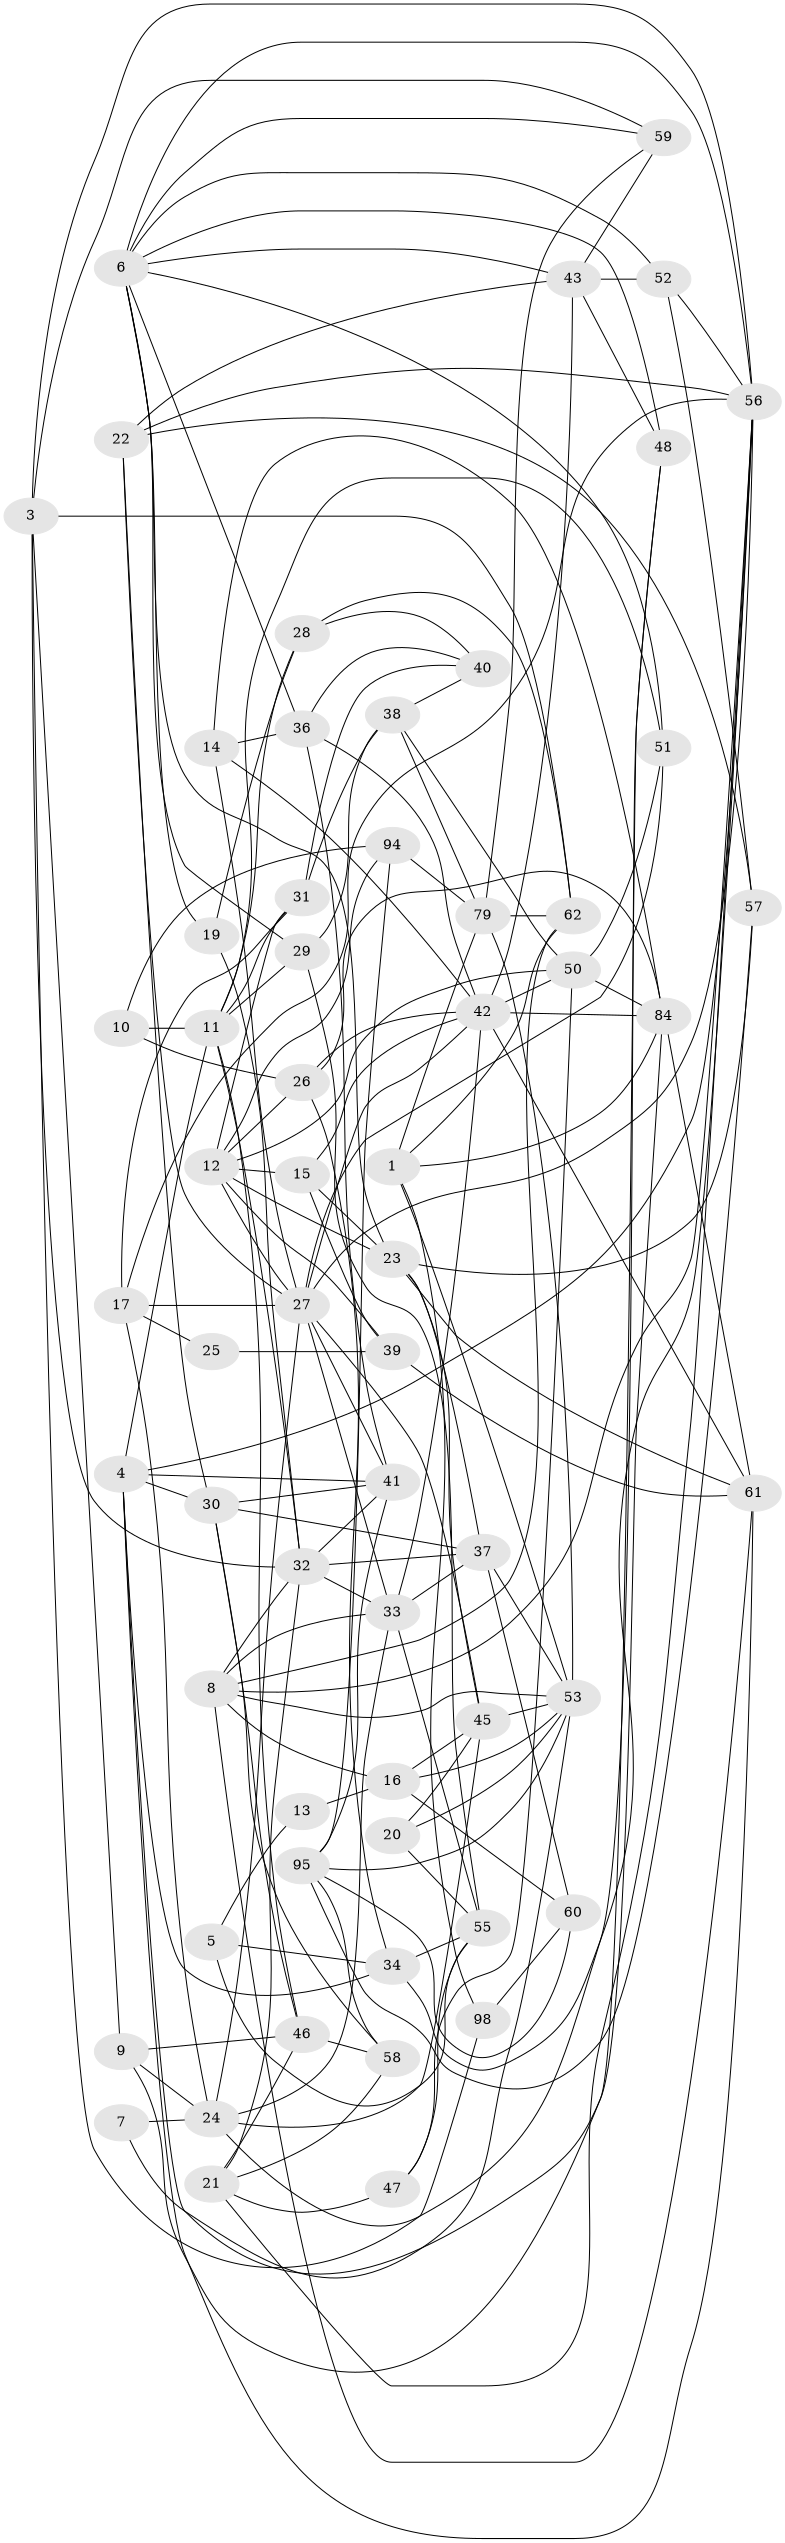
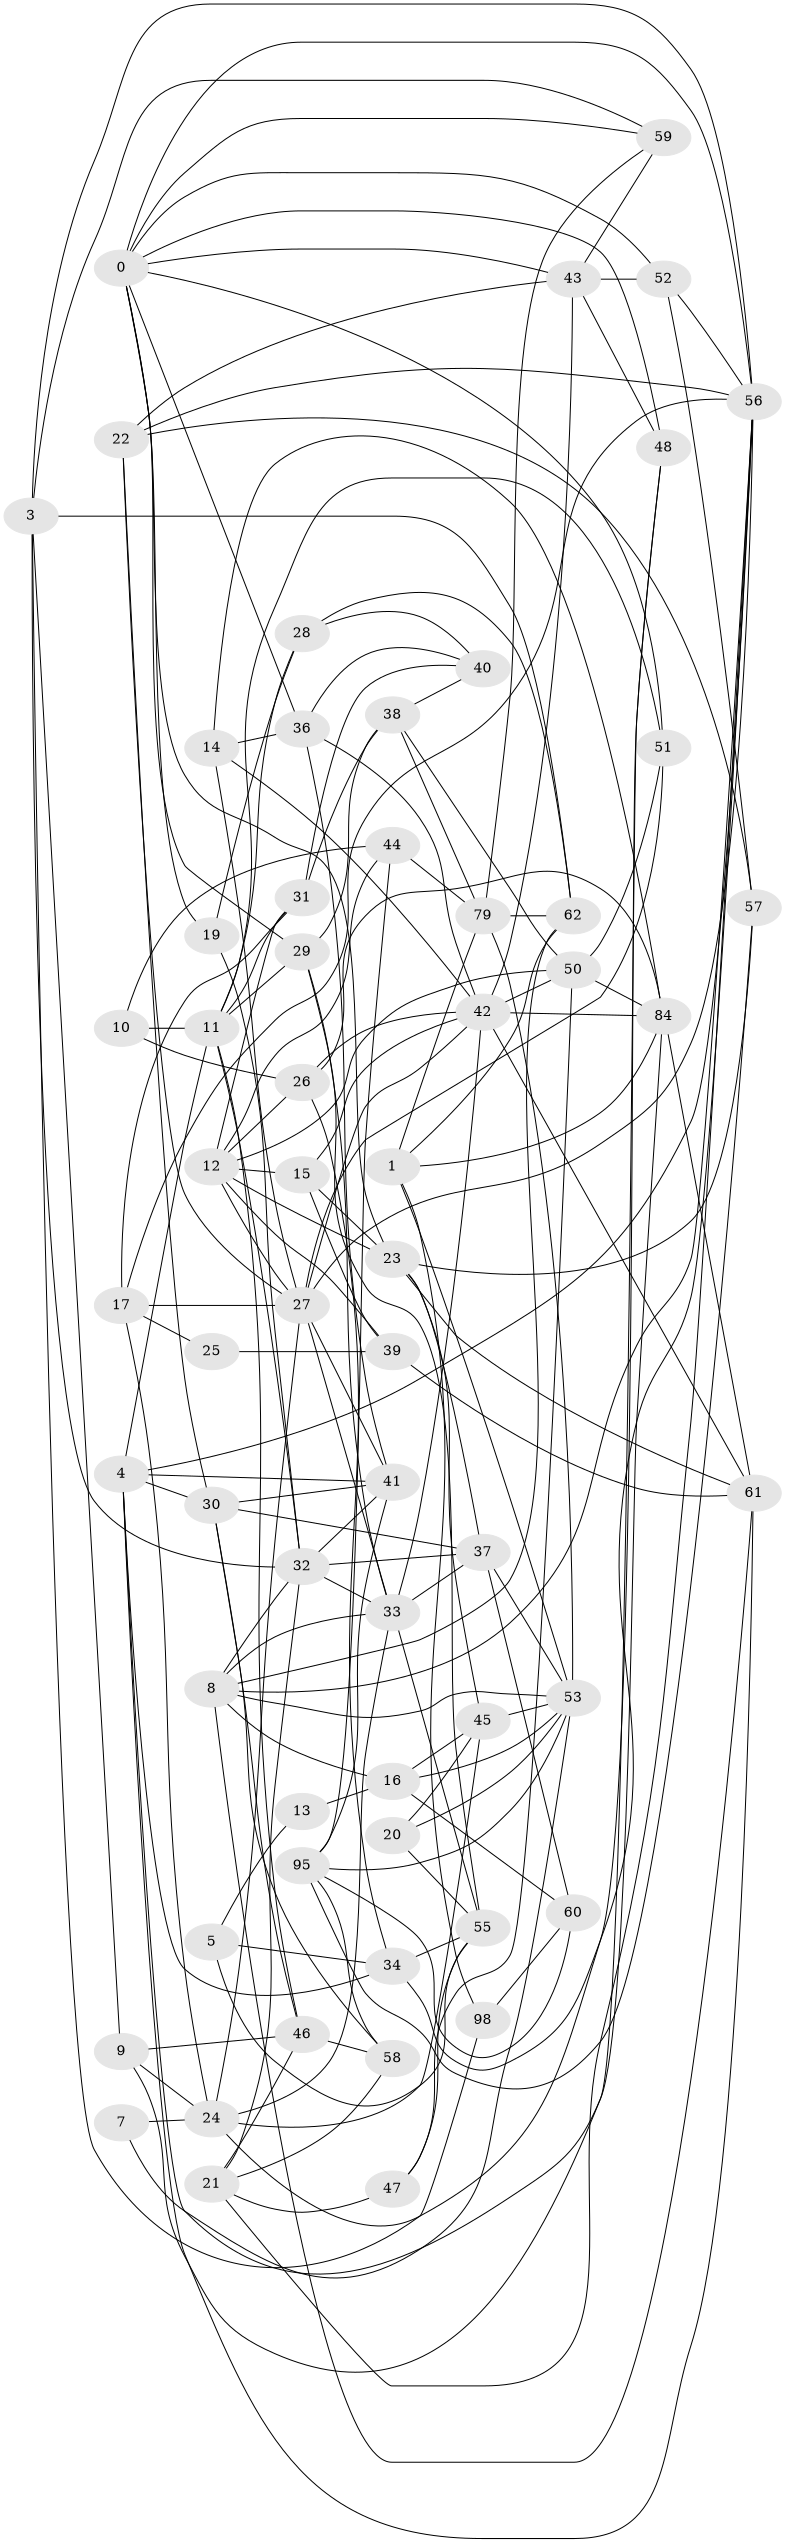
(122, 268) -> (122, 268)
(393, 846) -> (393, 846)
none -> (348, 1314)
(434, 1496) -> none
